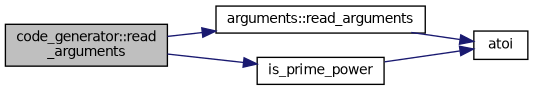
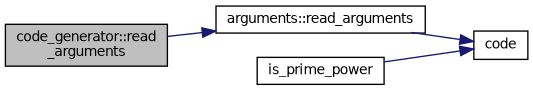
(501, 45) -> (501, 45)
(205, 58) -> none
